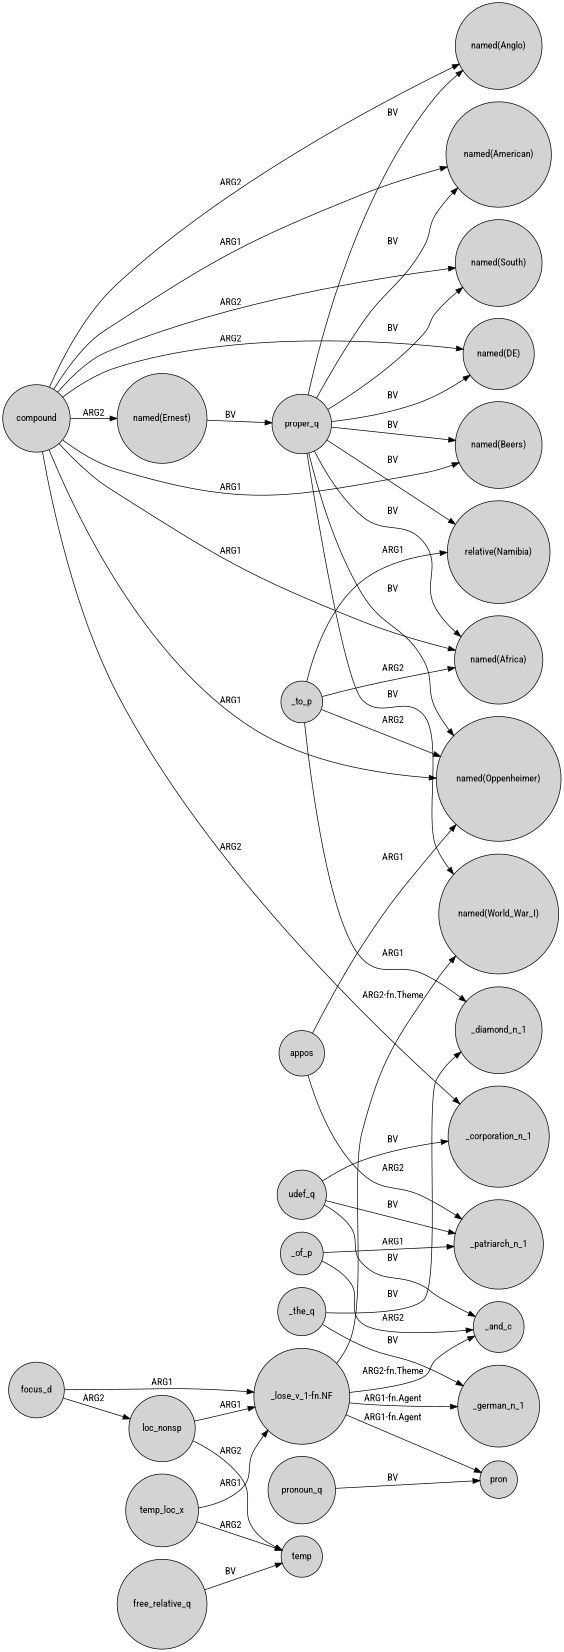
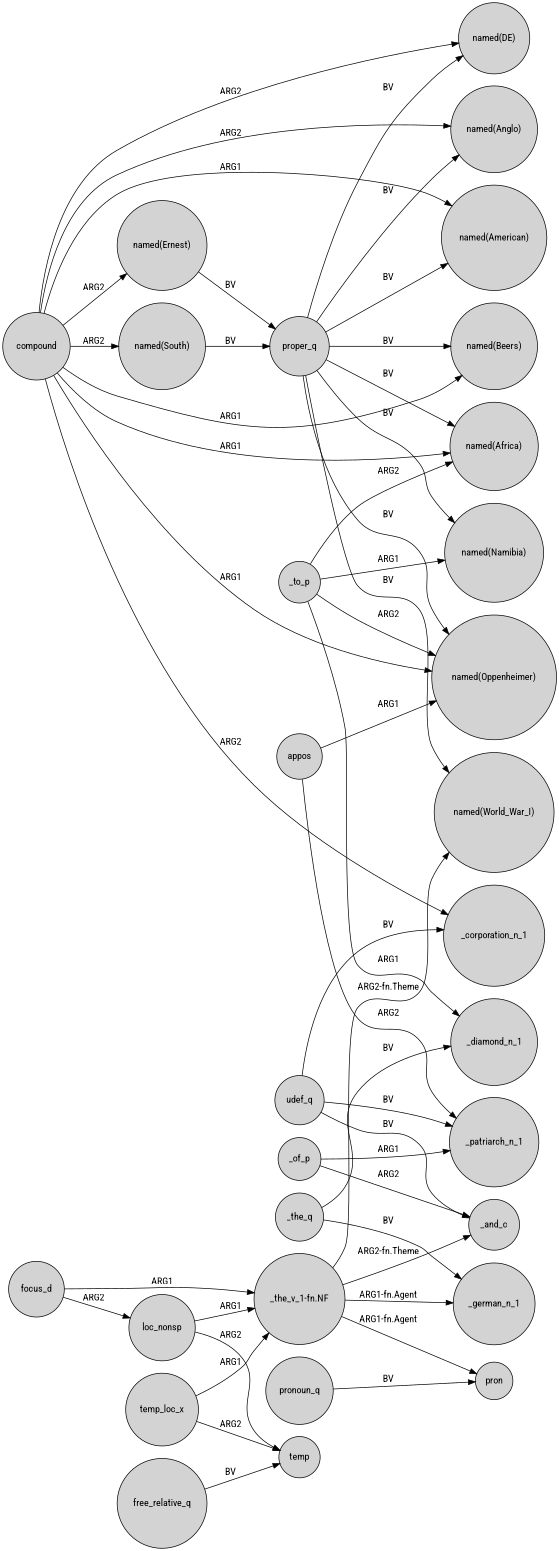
(399, 358) -> (234, 346)
(499, 552) -> (494, 553)
(302, 1396) -> (300, 1299)
